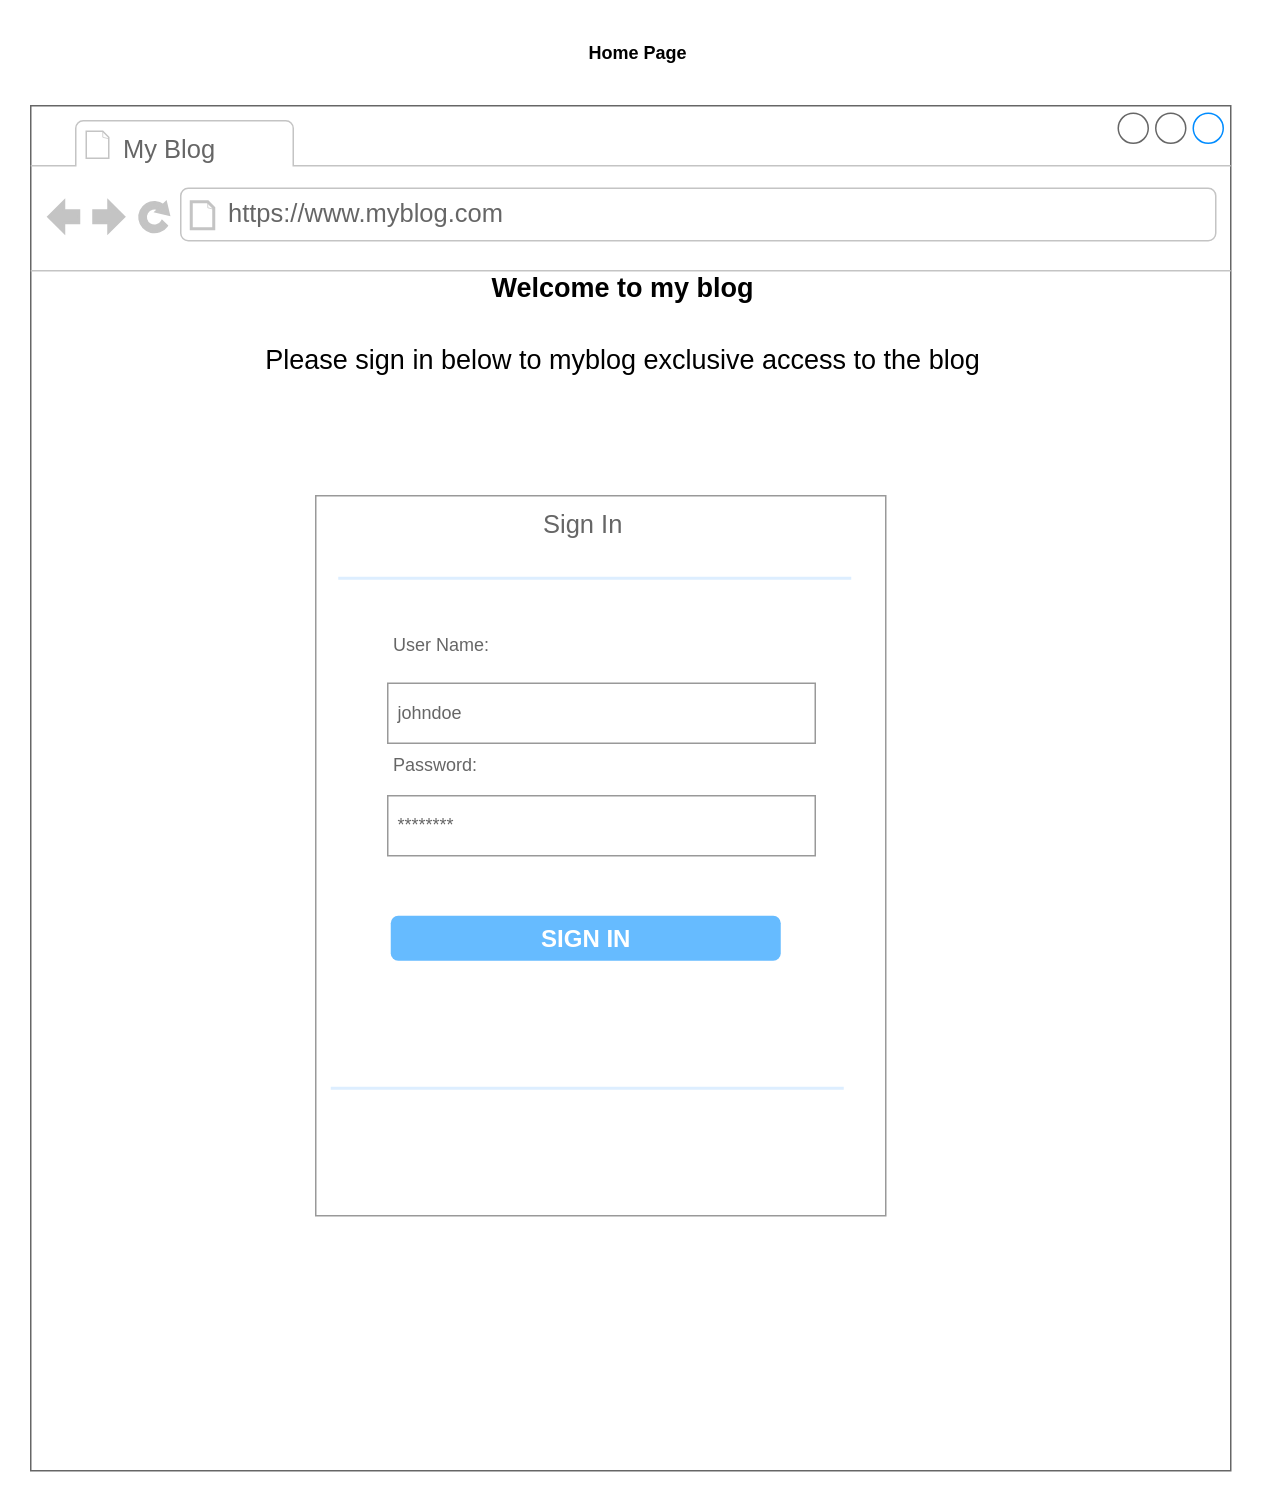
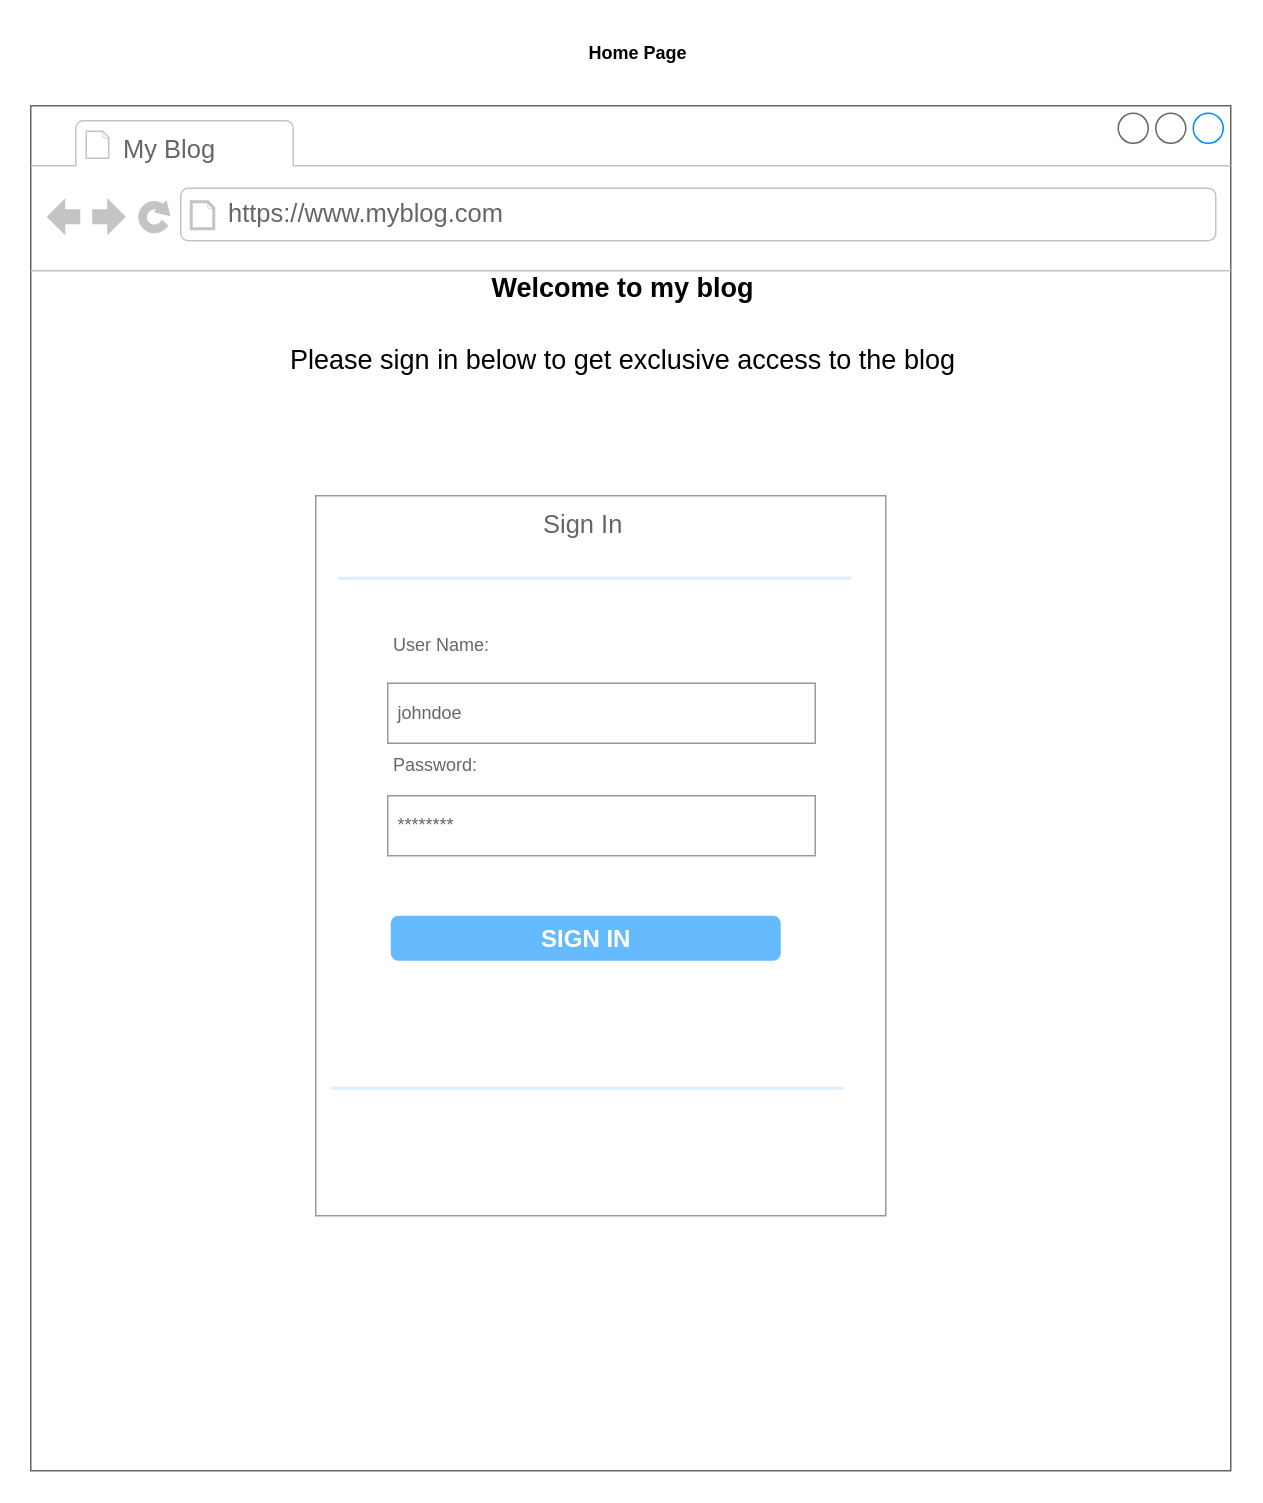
(627, 277) -> (627, 277)
